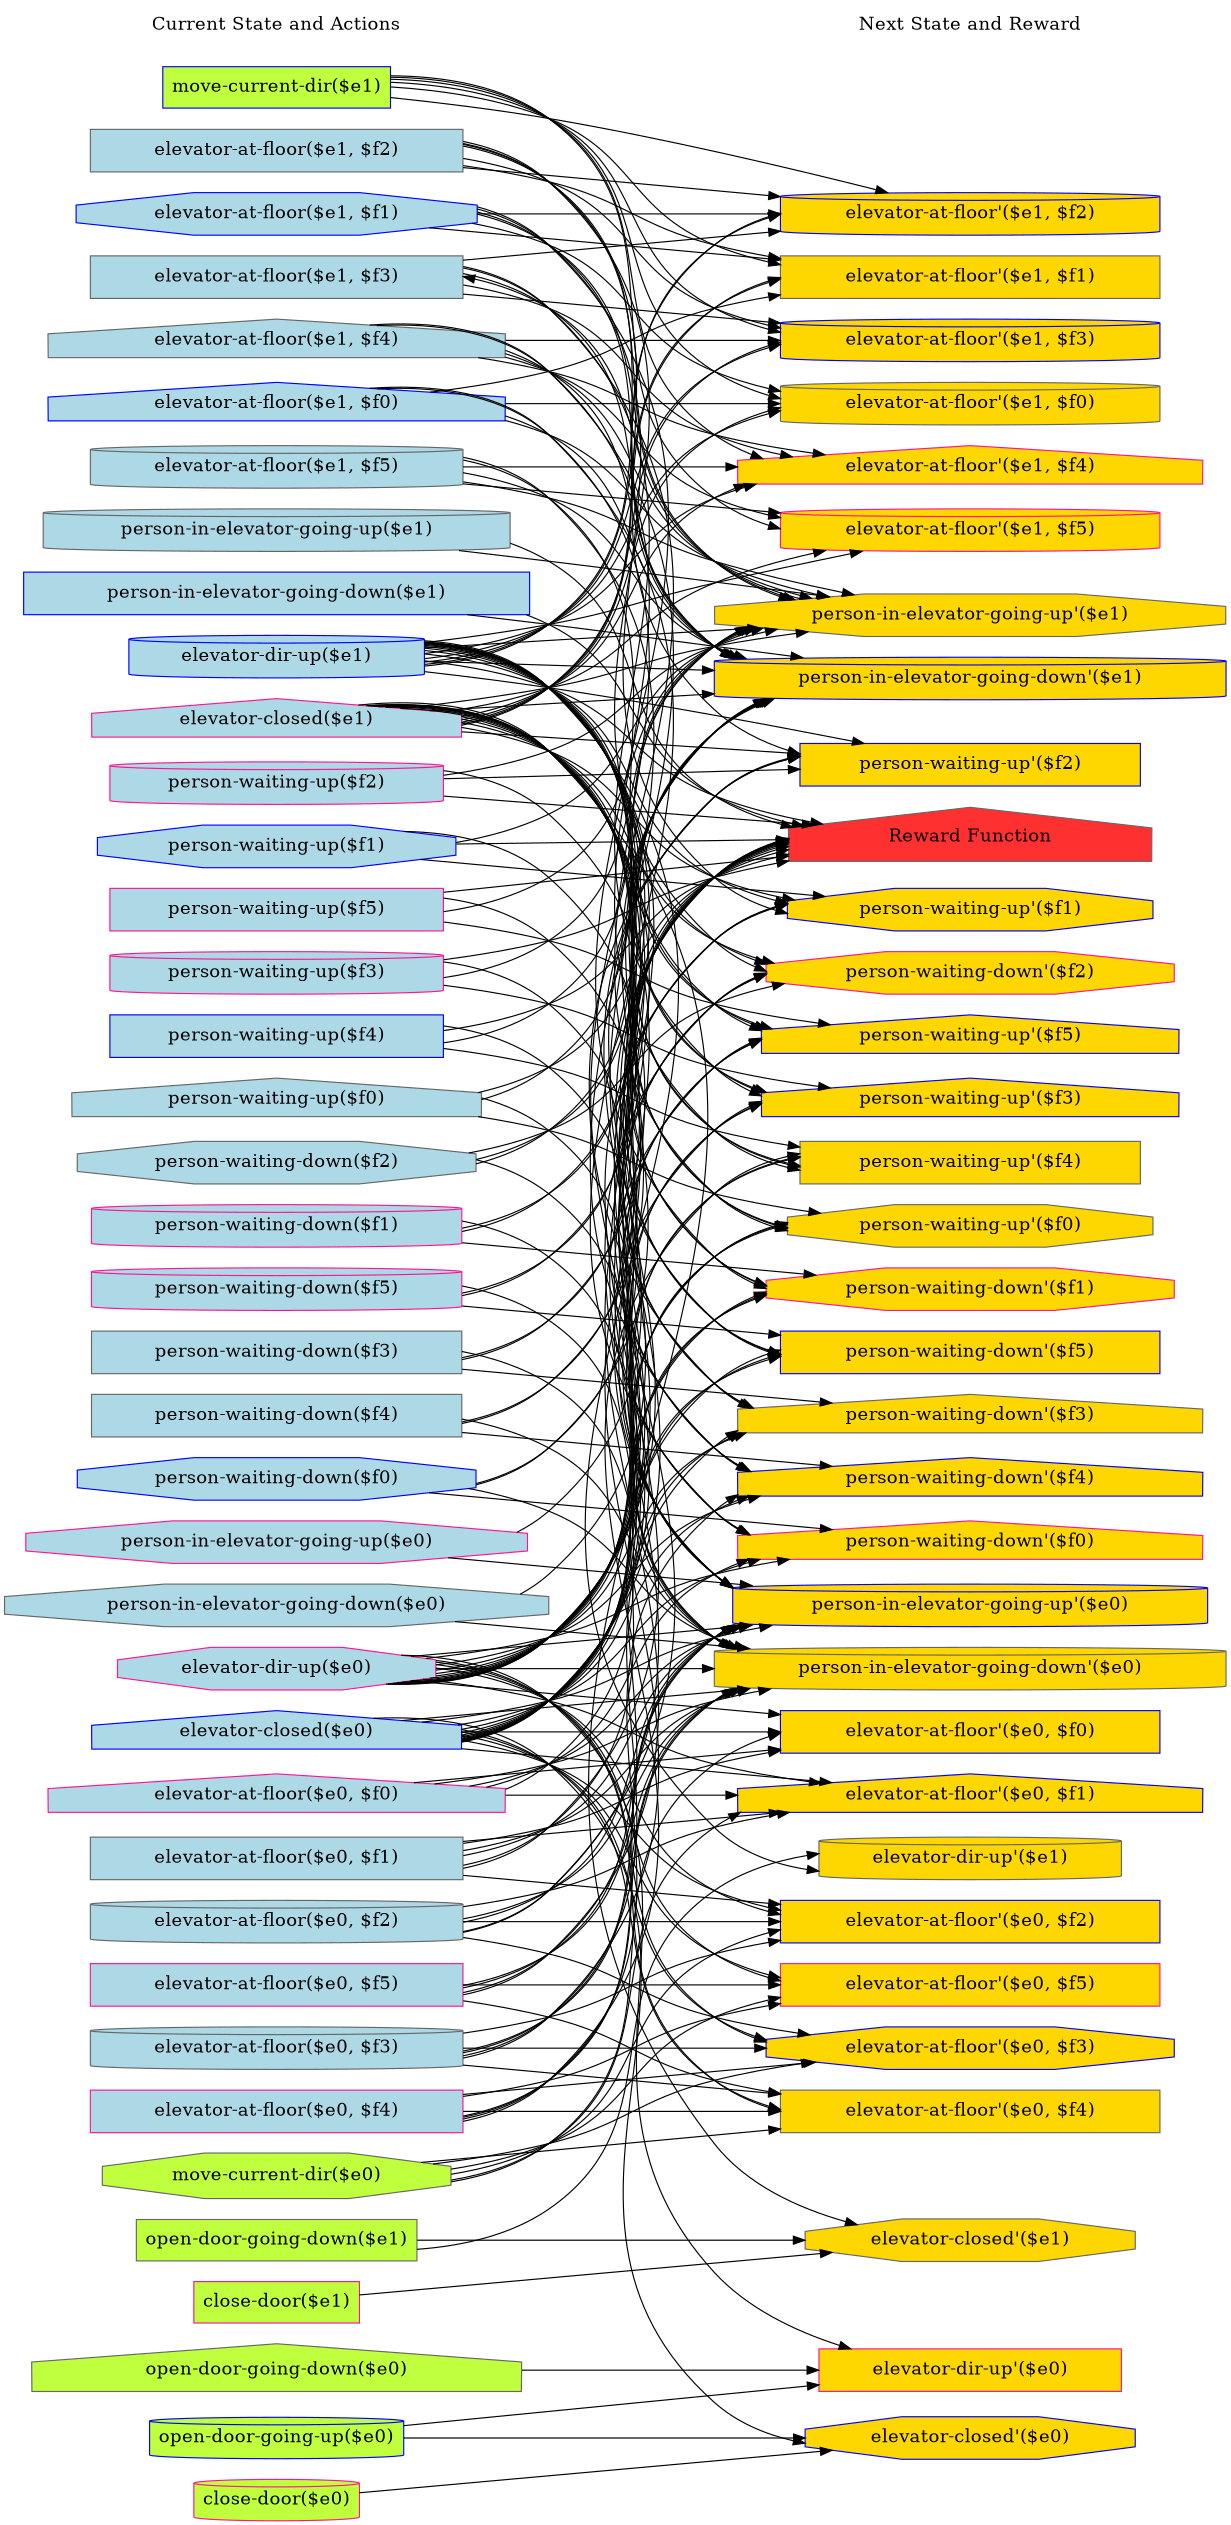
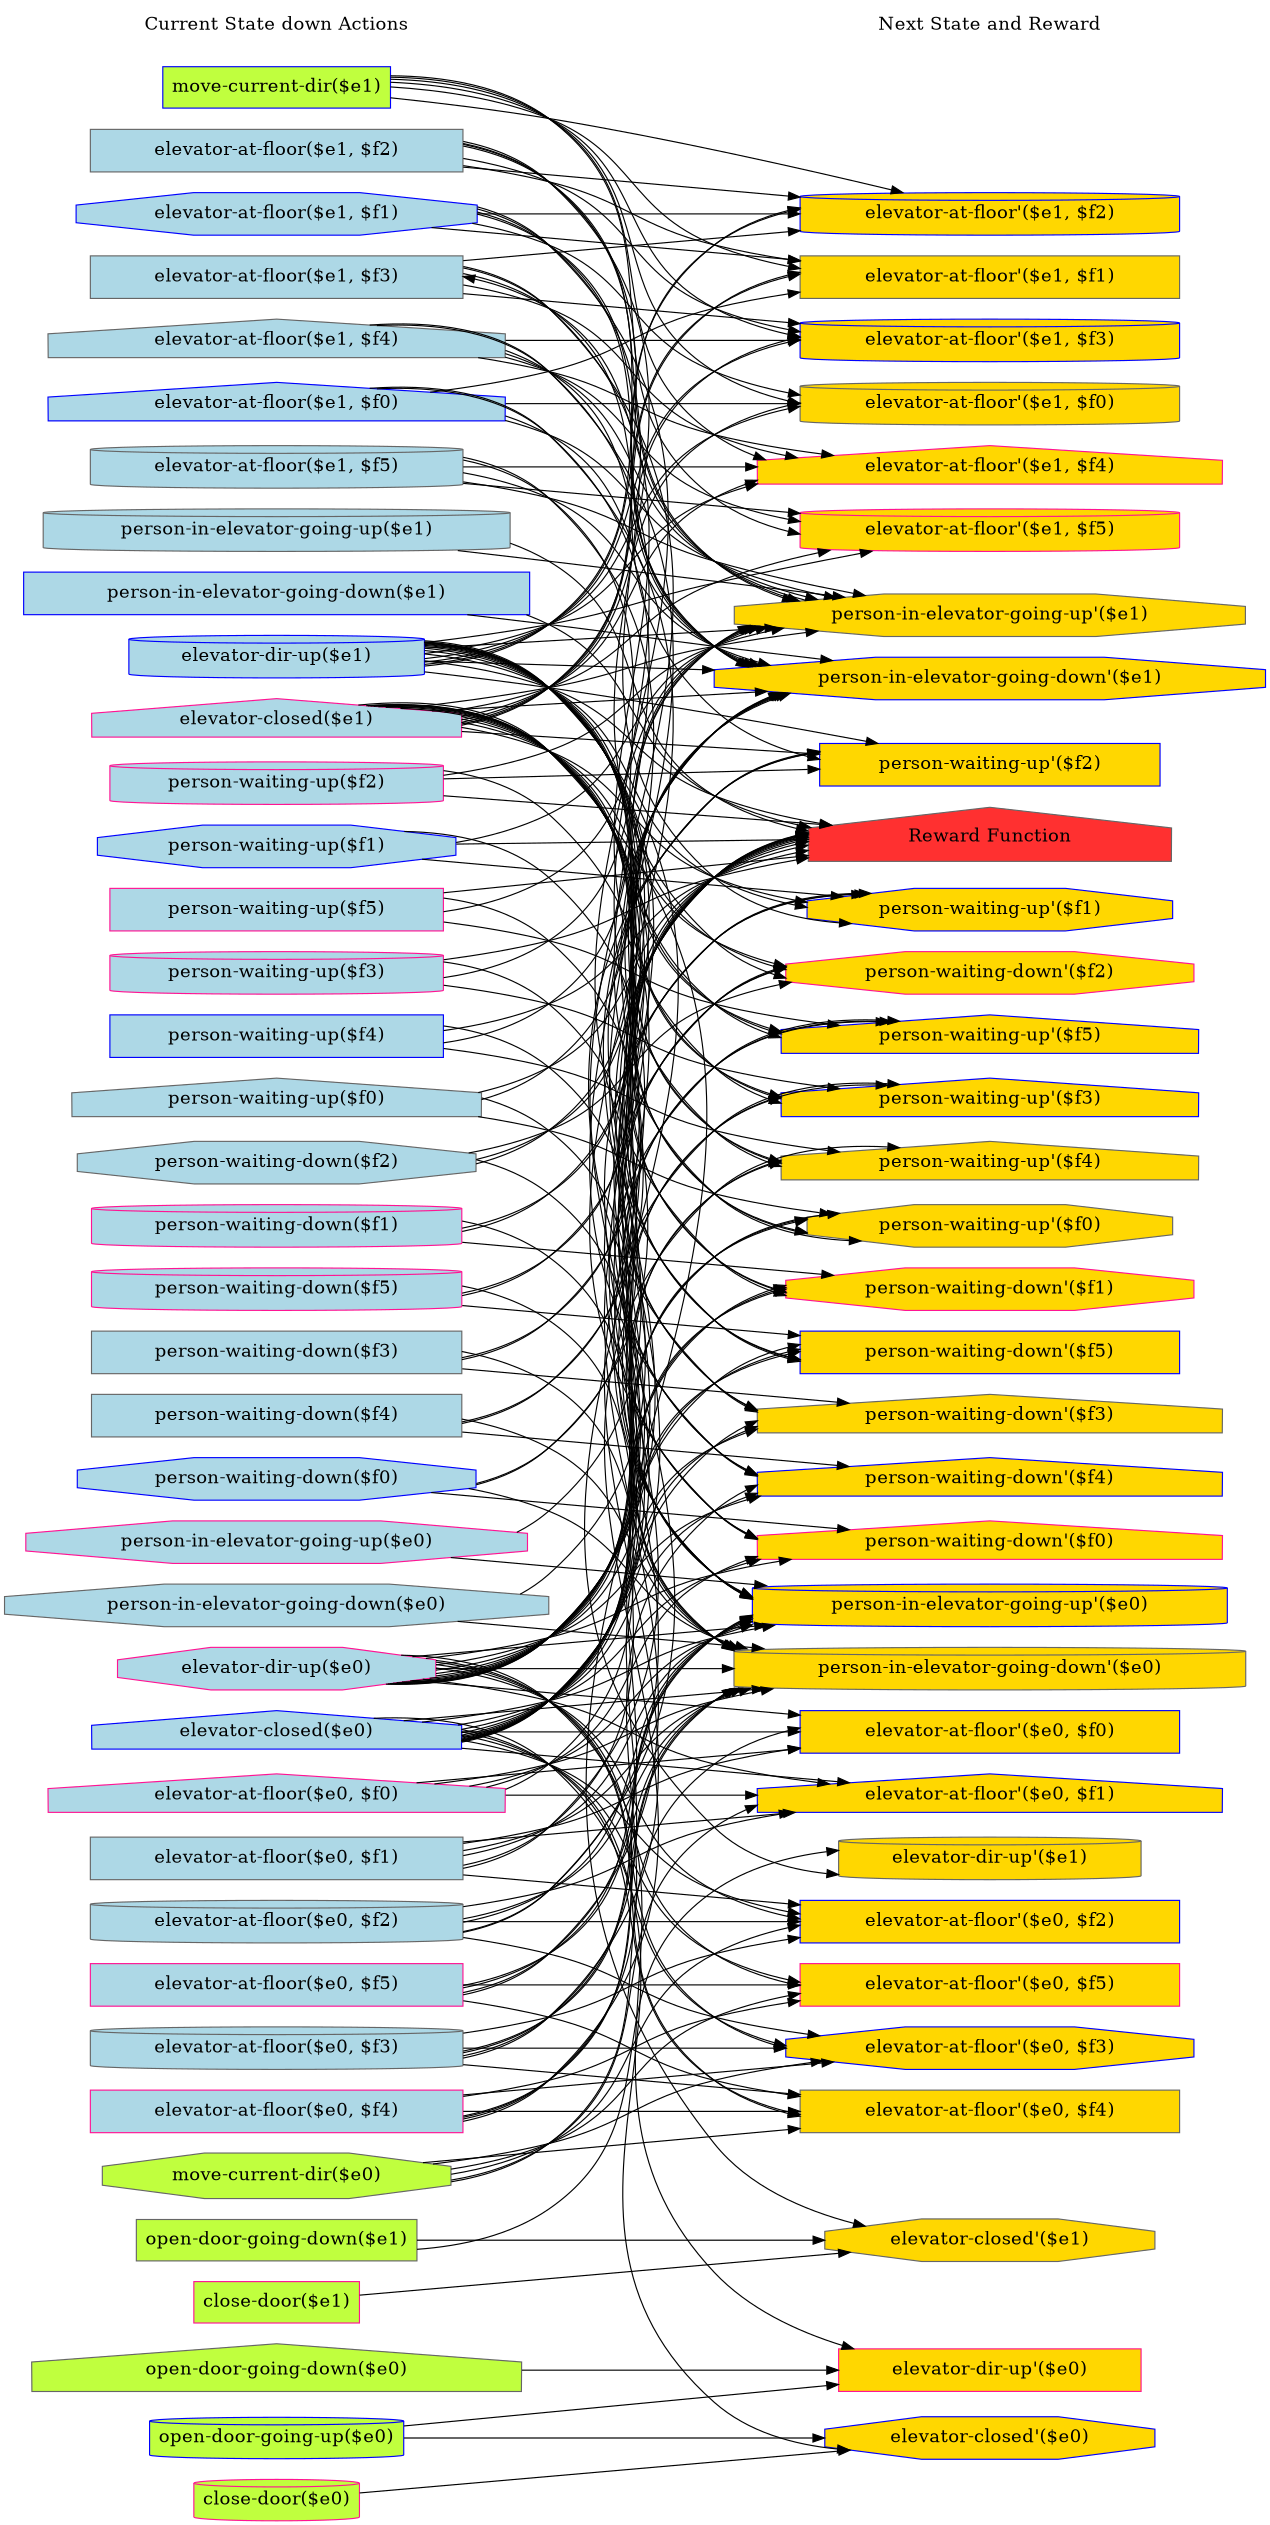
(277, 25) -> (277, 25)
(970, 678) -> (990, 678)
(970, 1163) -> (990, 1163)
